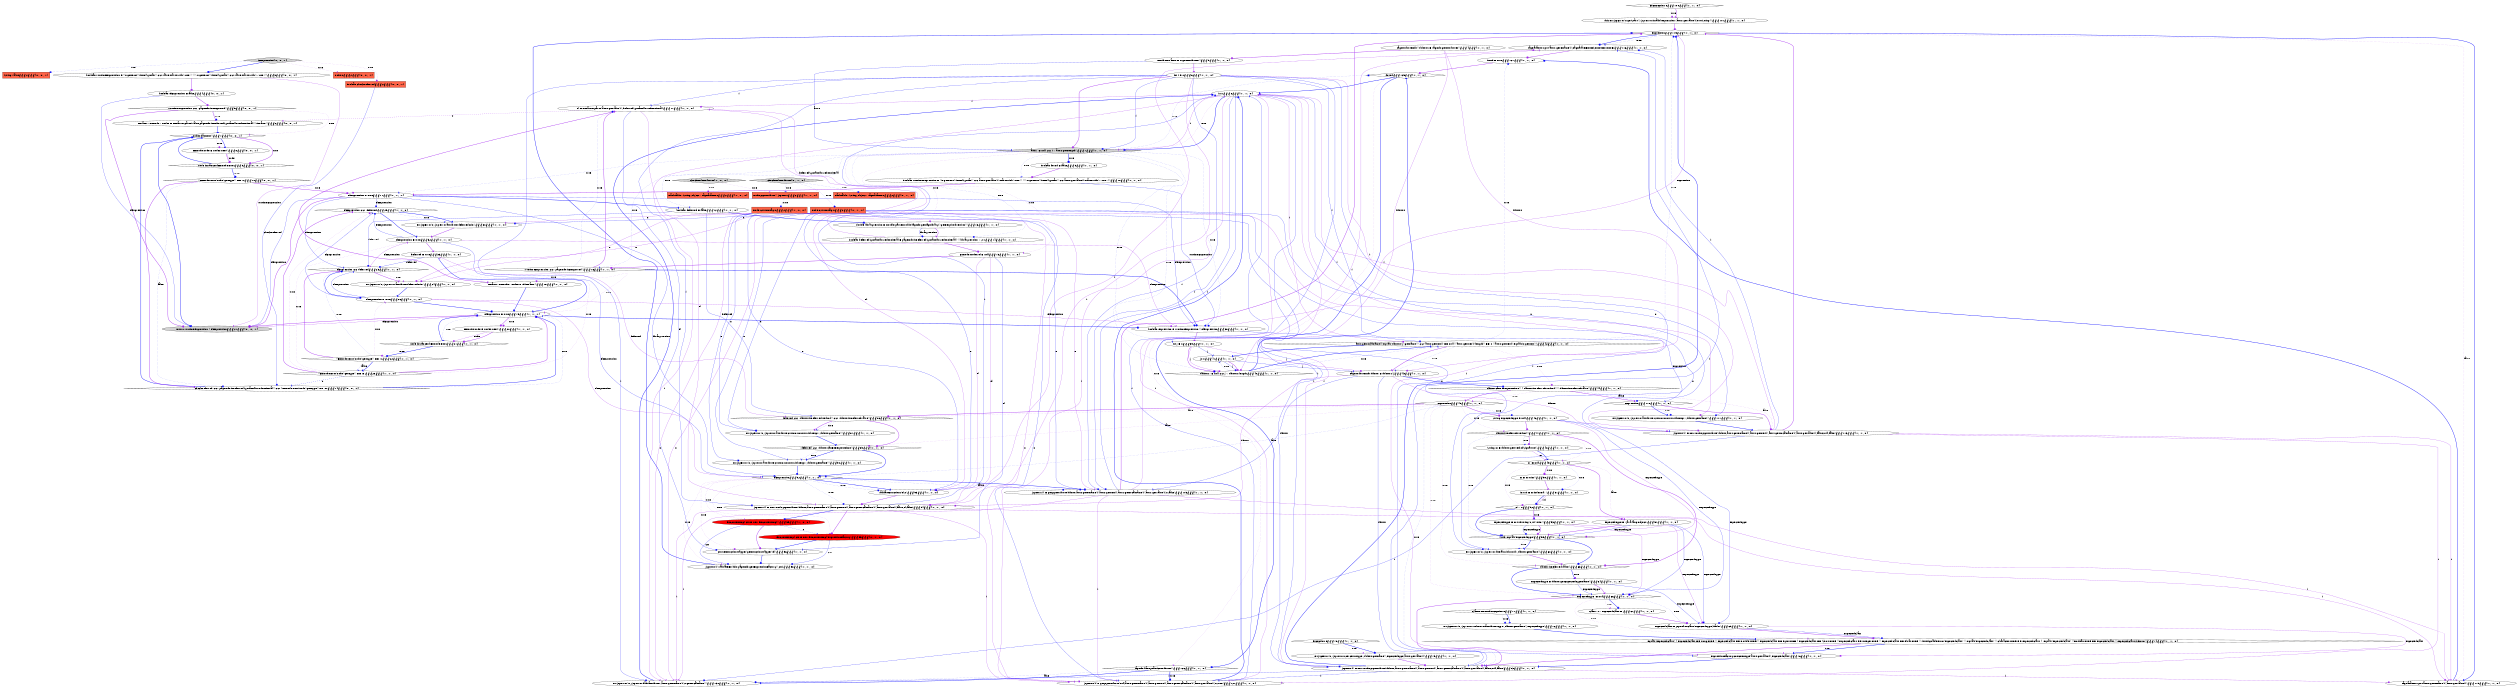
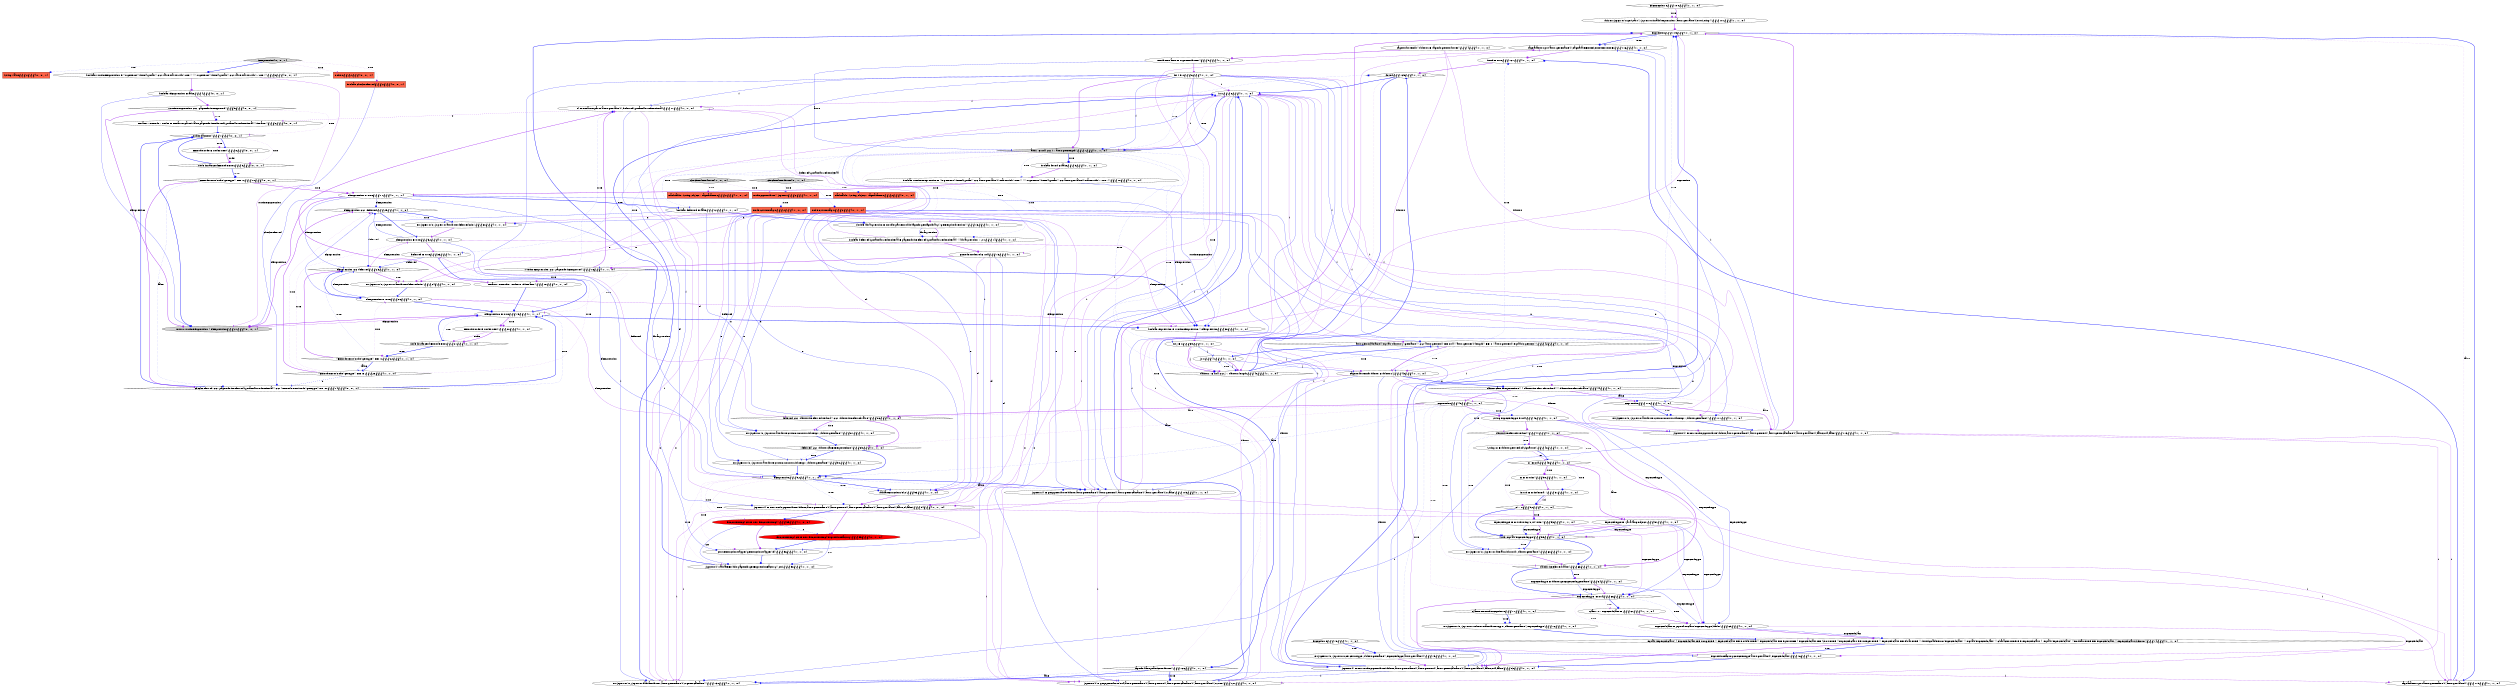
none -> (1214, 84)
(269, 146) -> (269, 146)
(708, 160) -> (705, 166)
(497, 367) -> none
